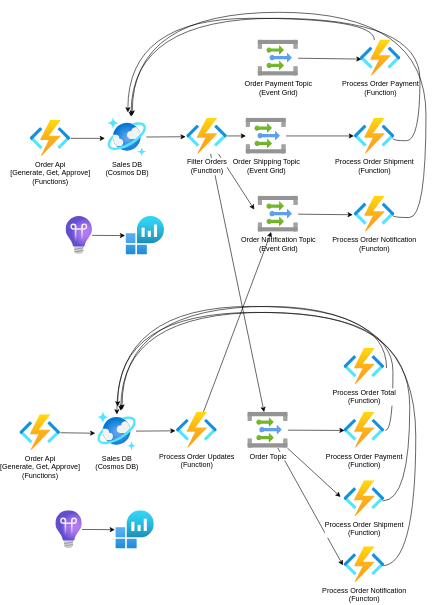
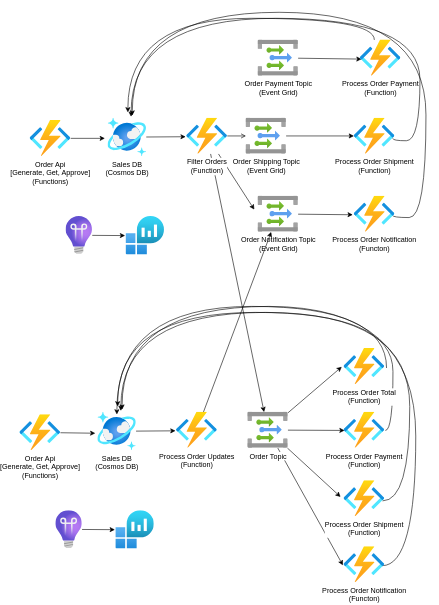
(240, 136) -> (241, 136)
none -> (312, 392)
